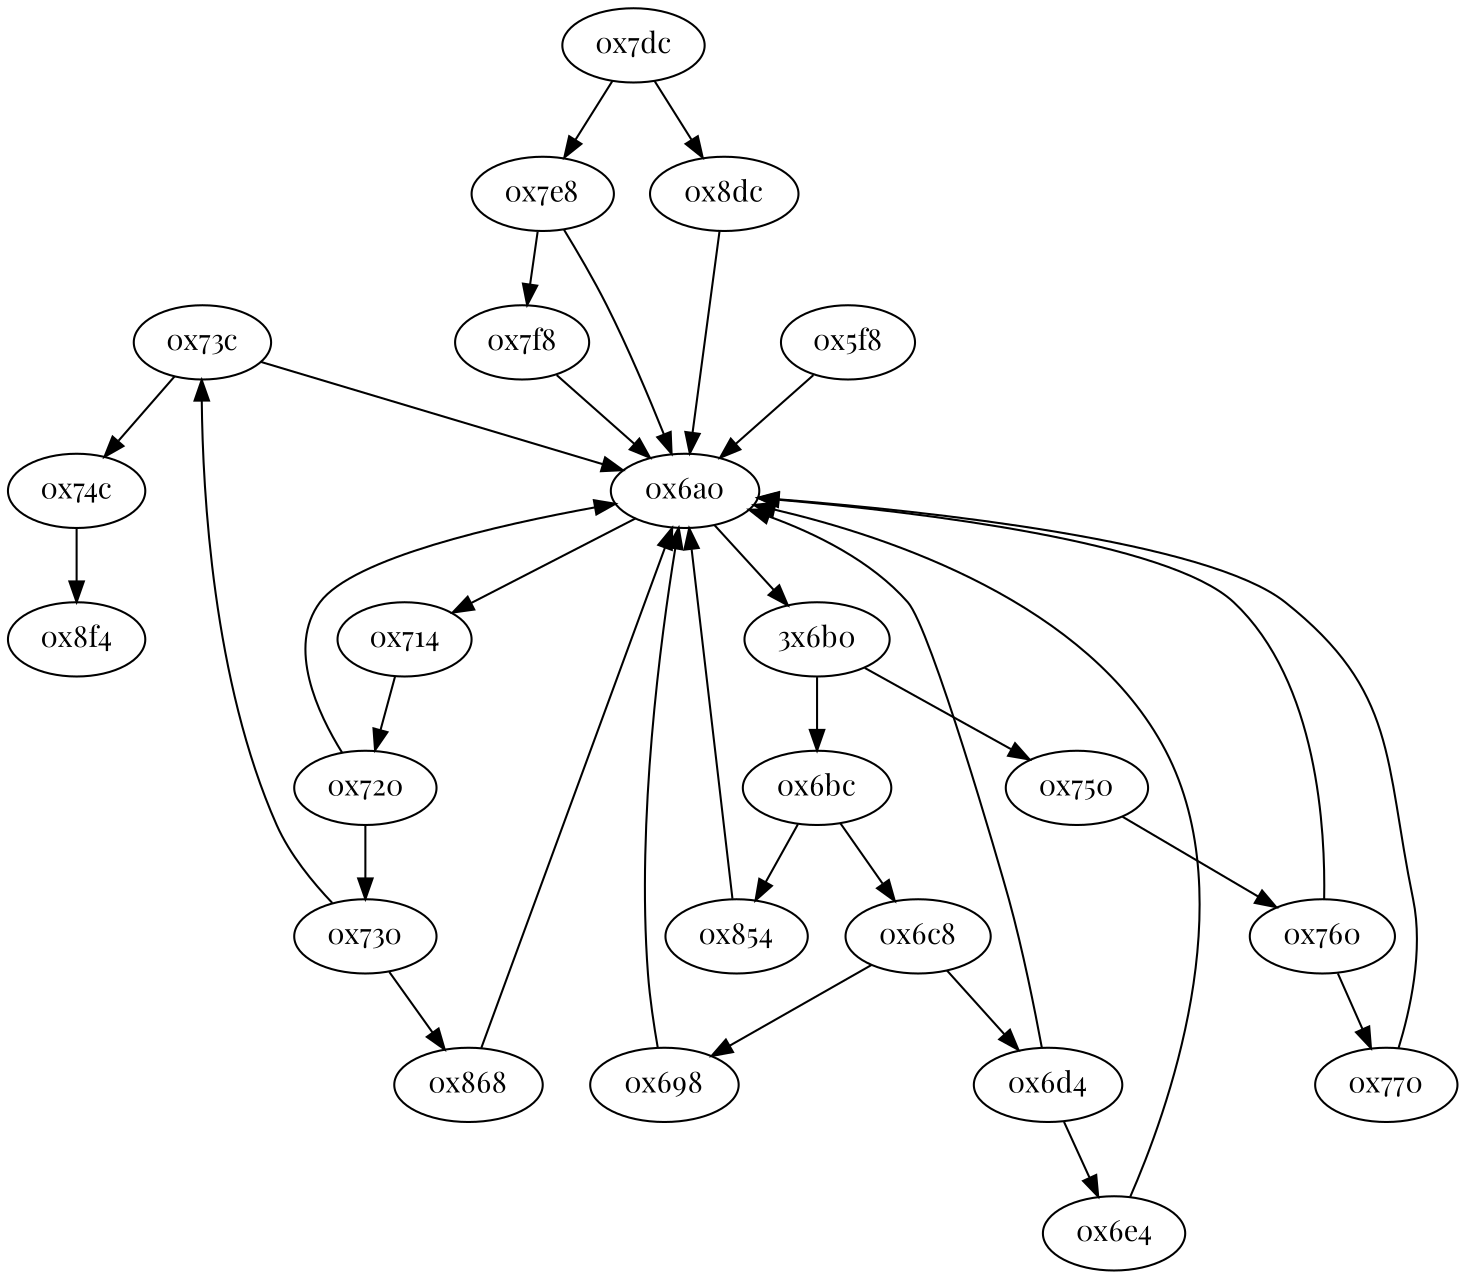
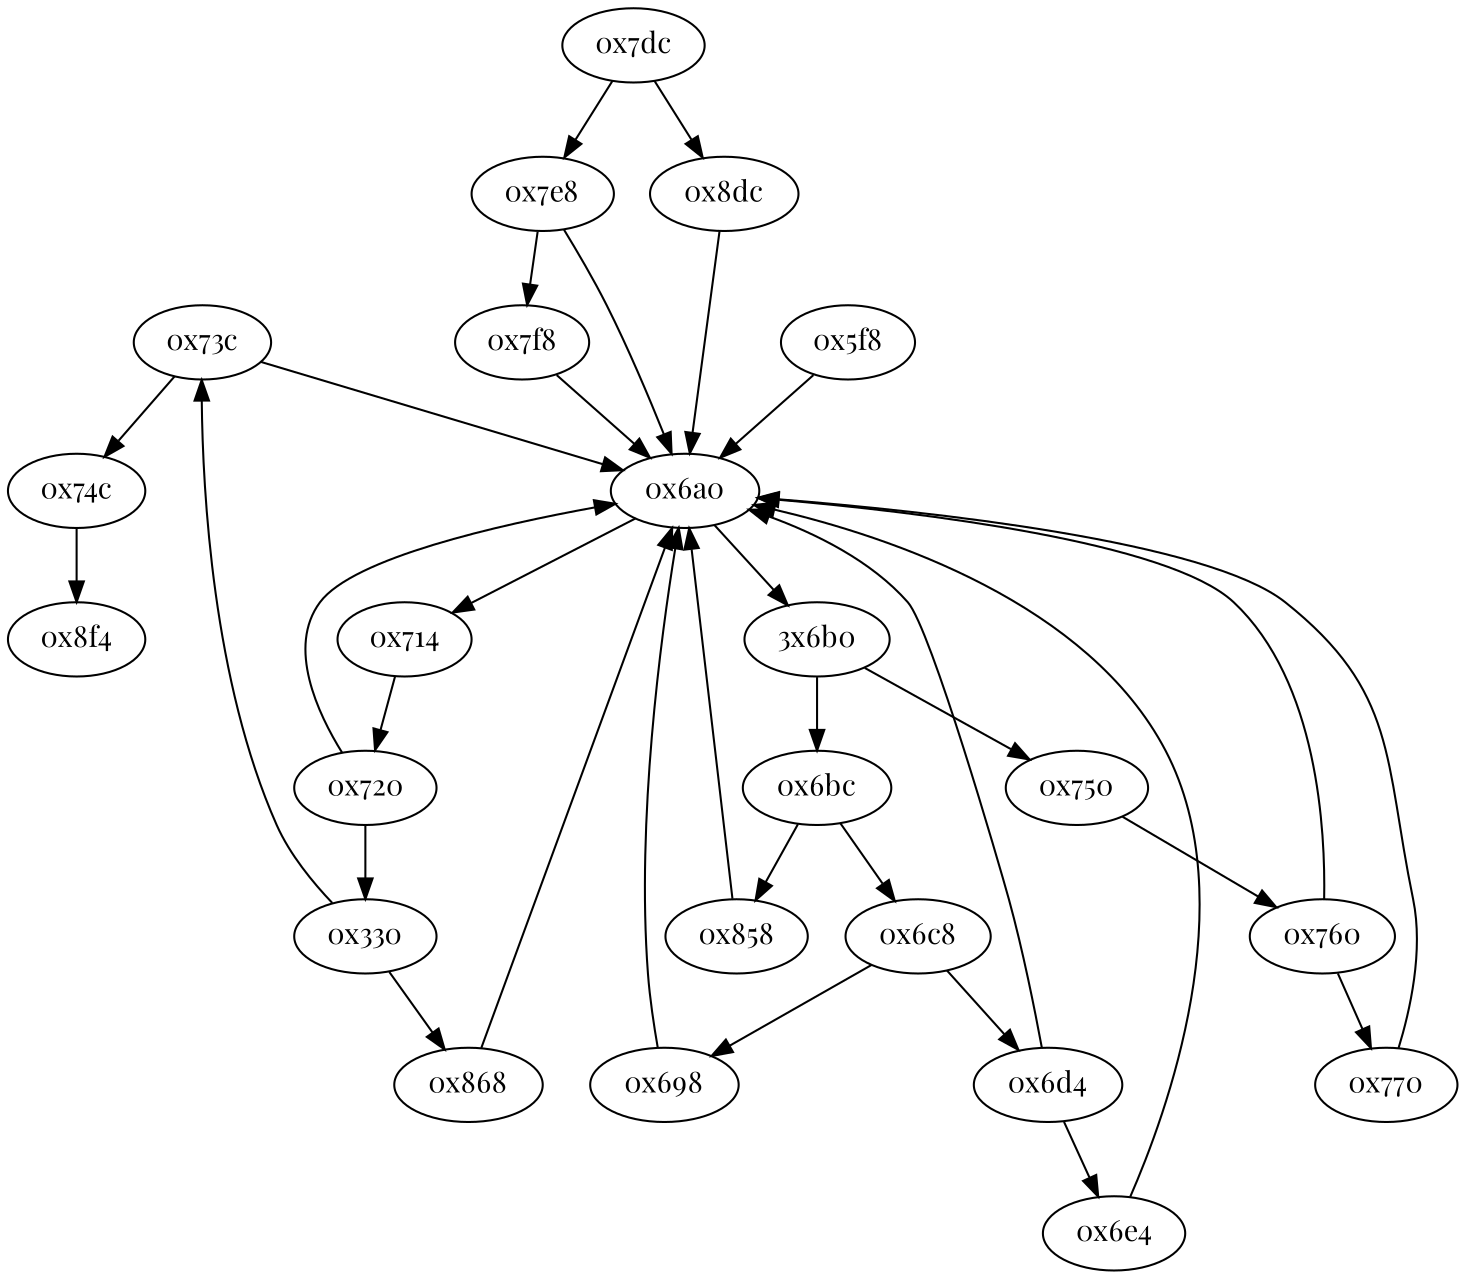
(365, 936) -> (365, 936)
(737, 936) -> (737, 936)
